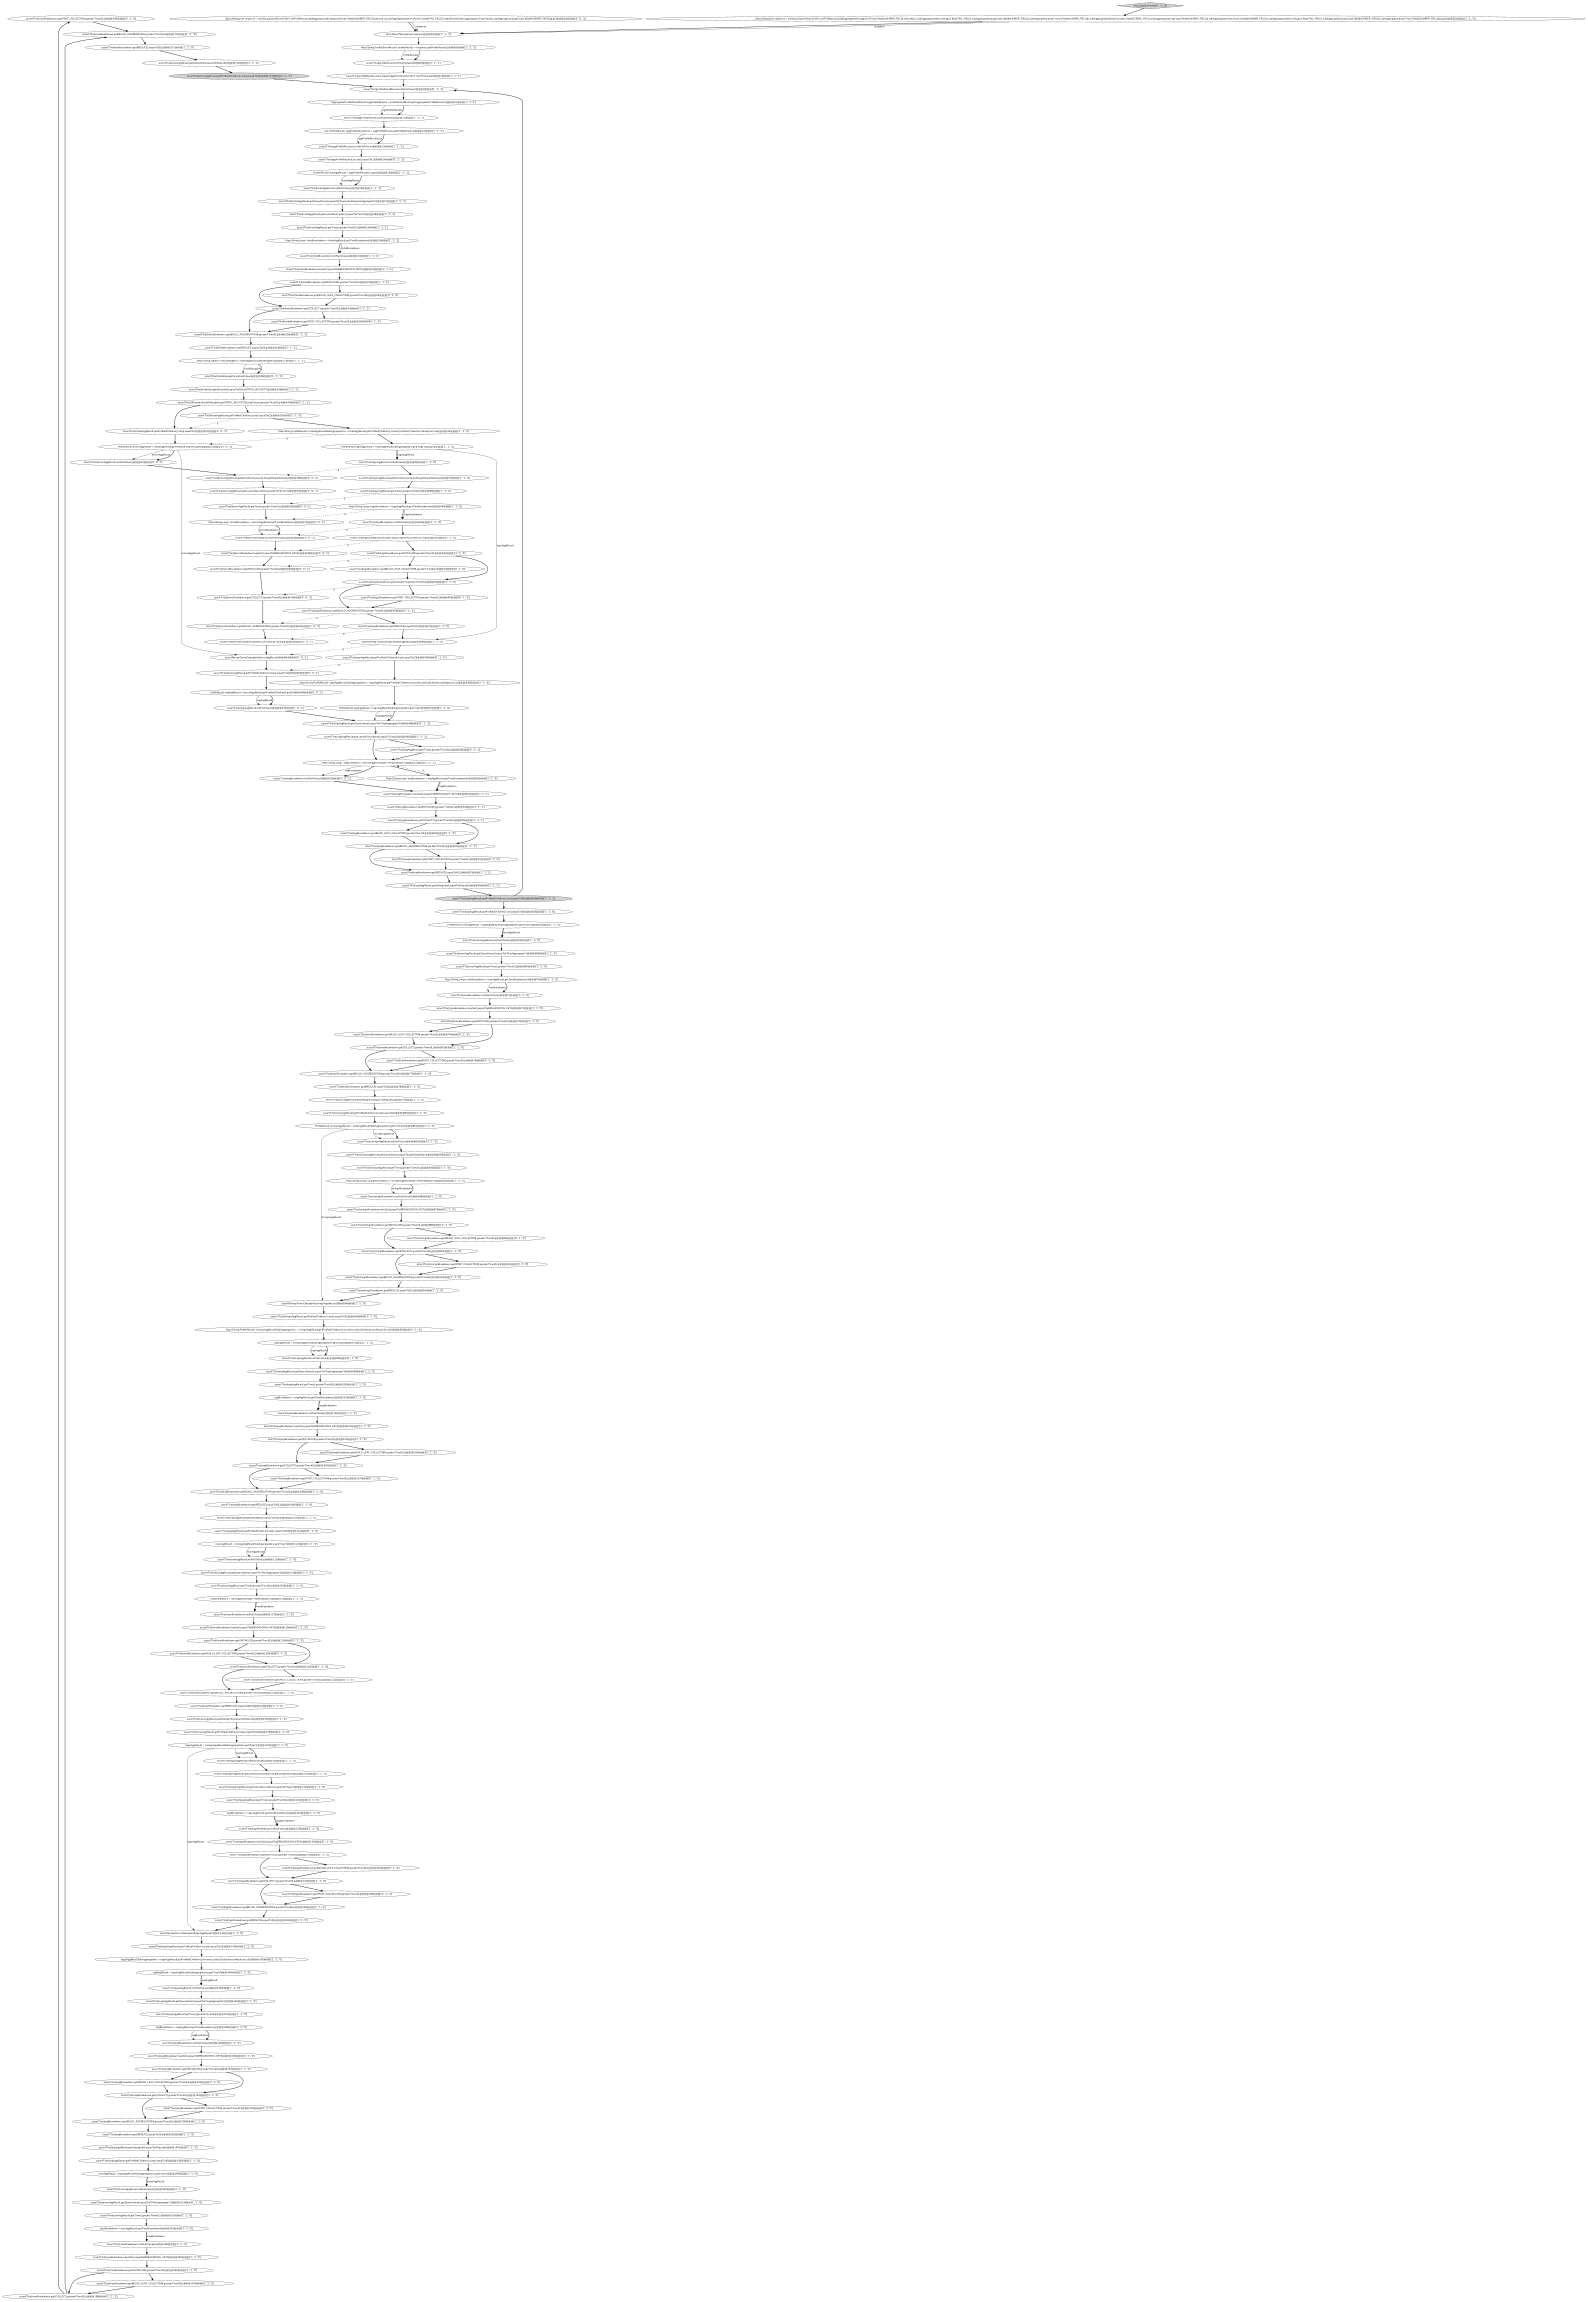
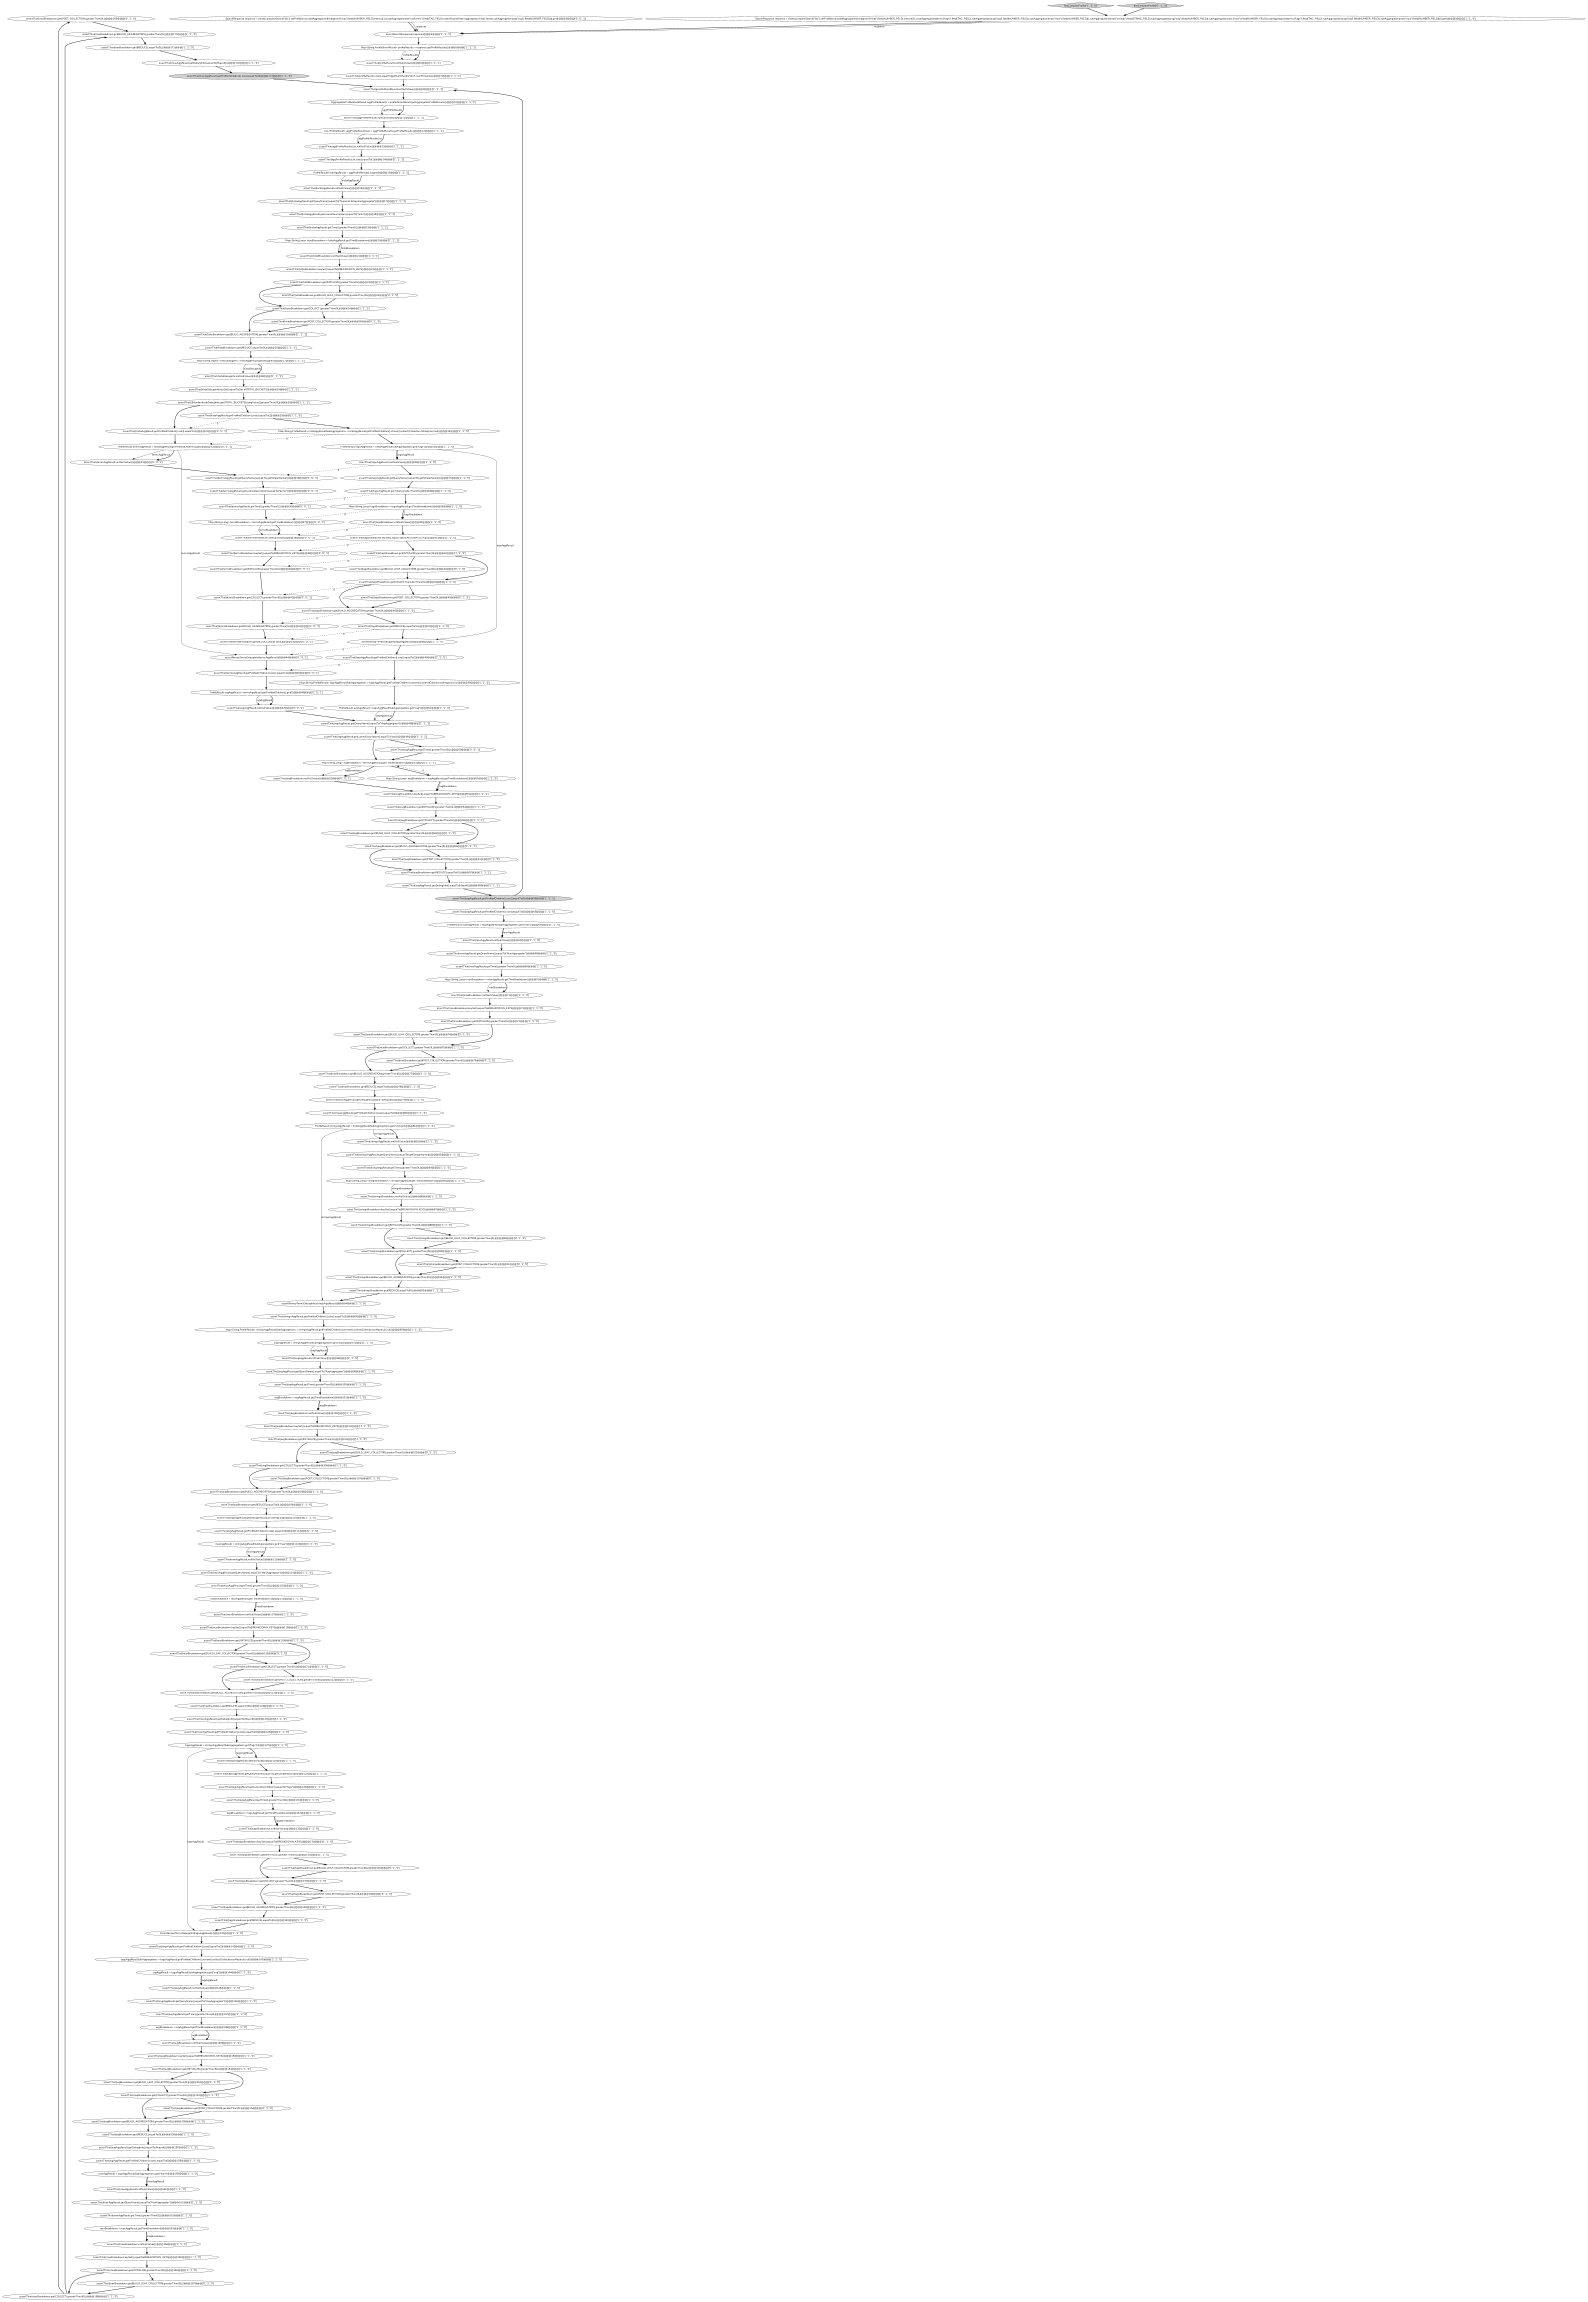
none -> (1081, 6)
